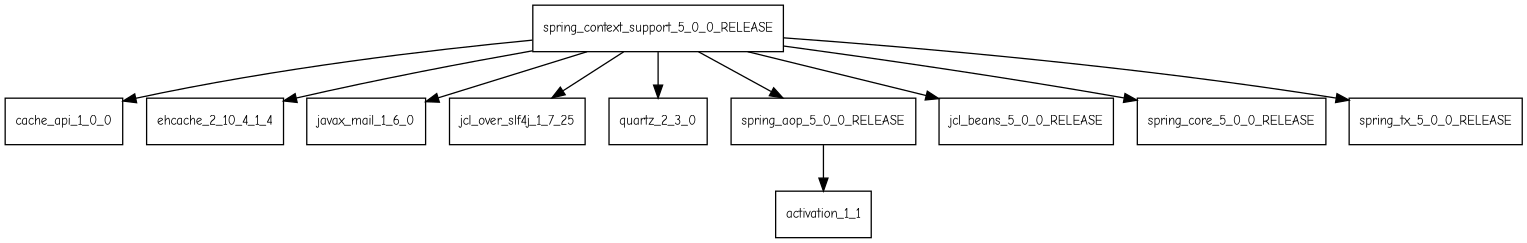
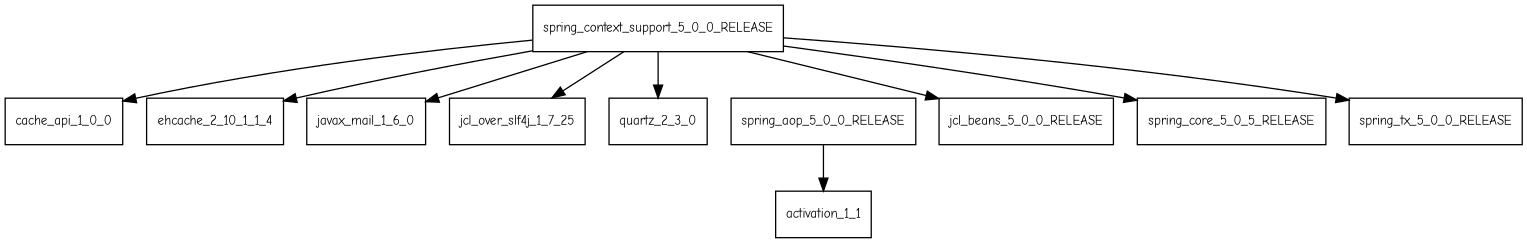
(735, 72) -> none
(215, 121) -> (215, 121)
(1232, 121) -> (1232, 121)
